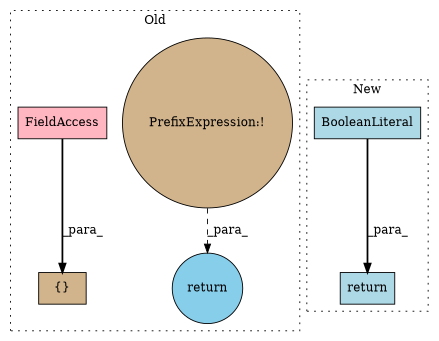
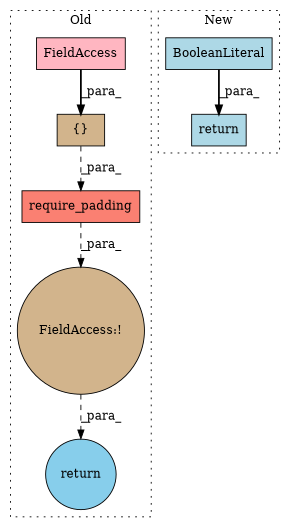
(207, 123) -> (81, 331)
none -> (81, 207)
